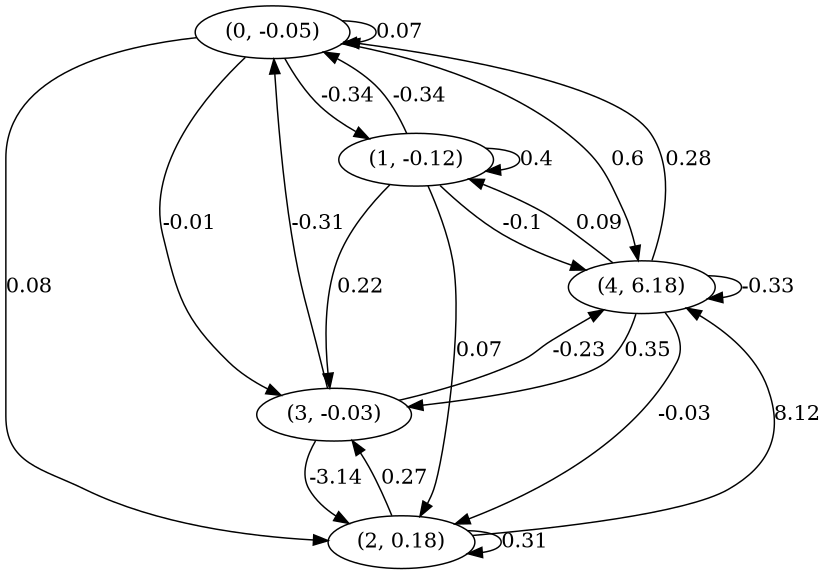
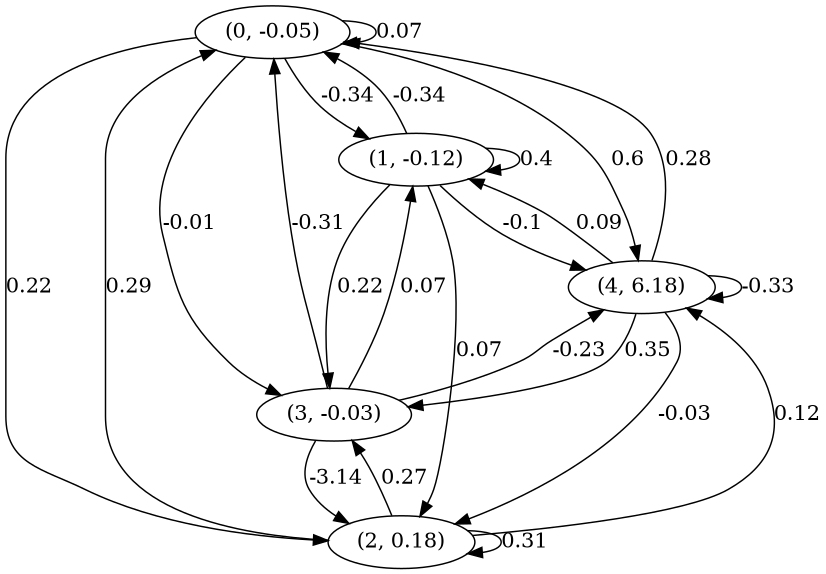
(29, 287) -> (29, 287)
none -> (389, 298)
none -> (106, 353)
(797, 415) -> (797, 415)
